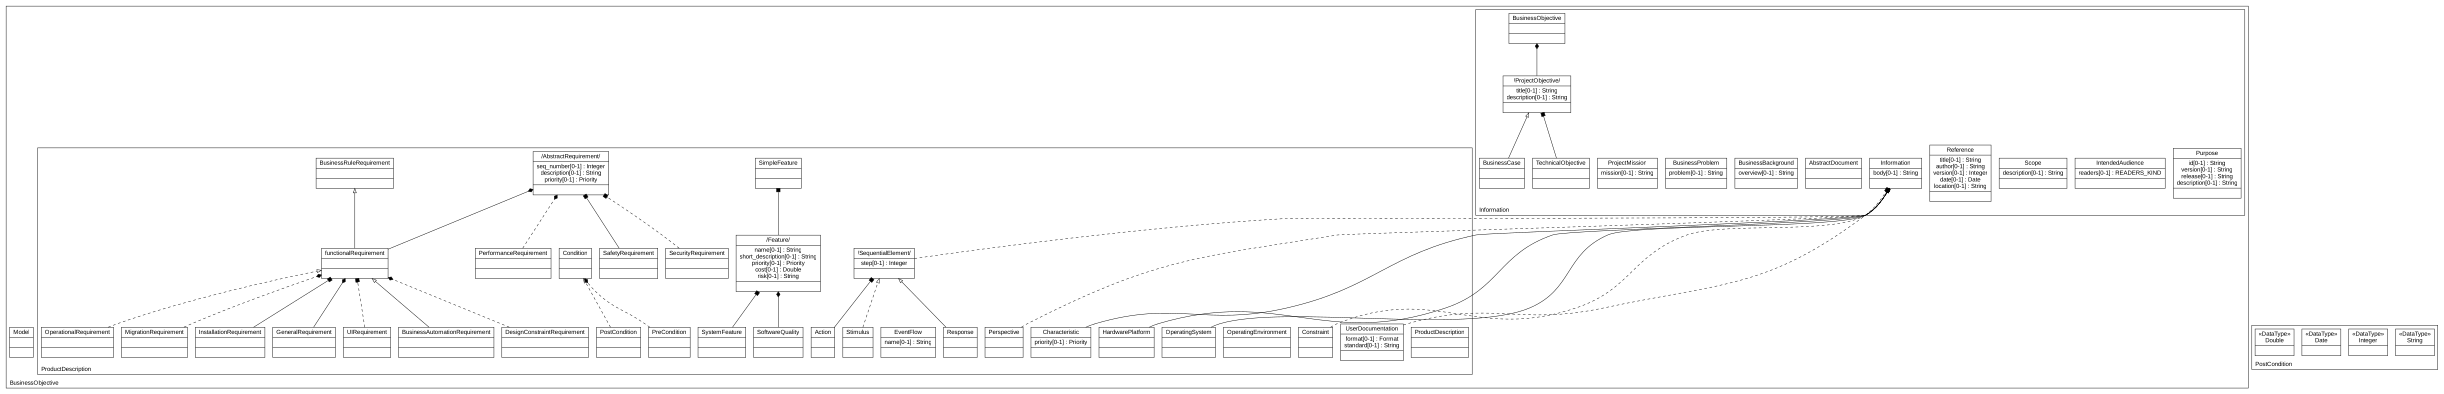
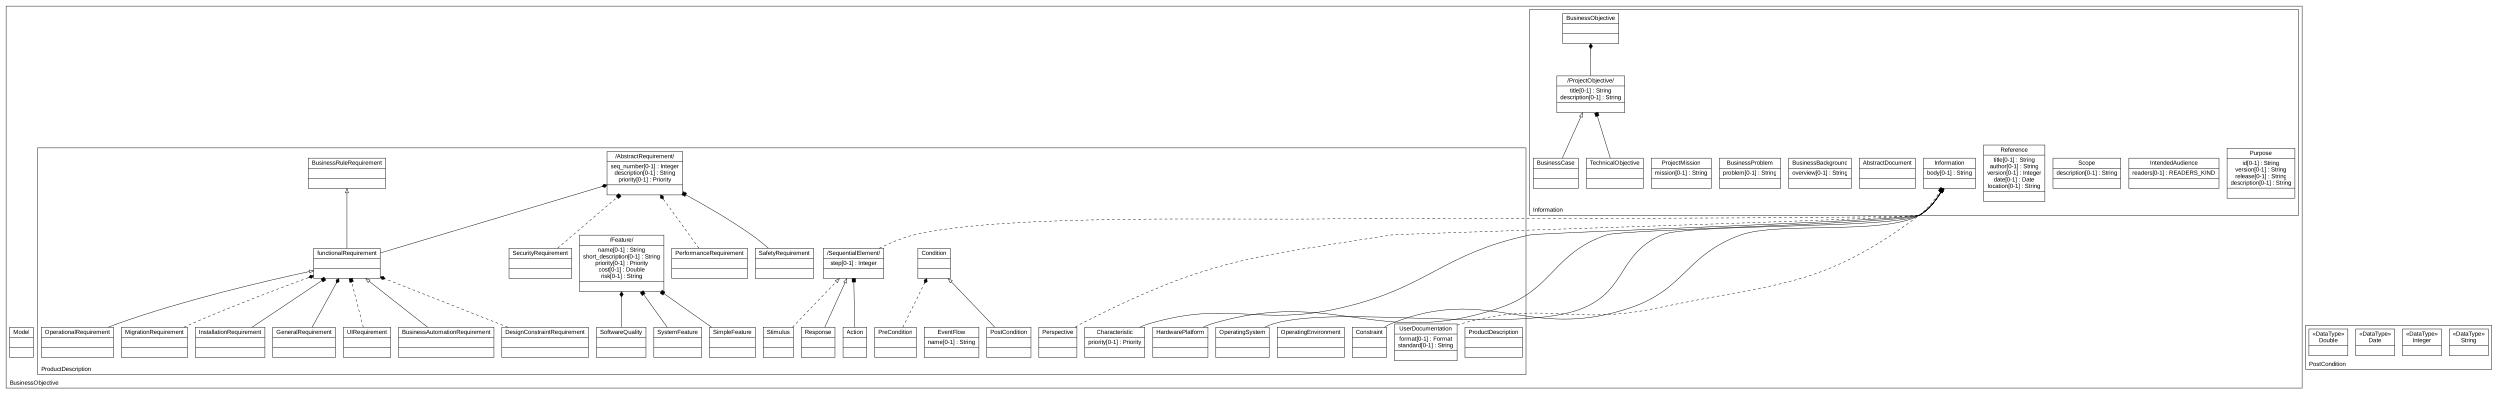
(778, 214) -> (688, 311)
(1618, 285) -> (1672, 285)
(212, 296) -> (208, 296)
(598, 305) -> (973, 304)
